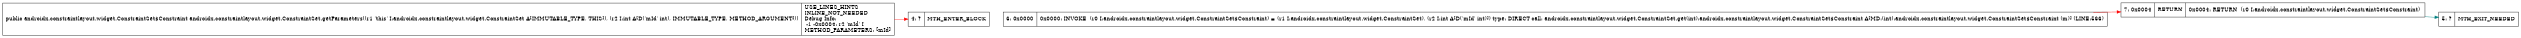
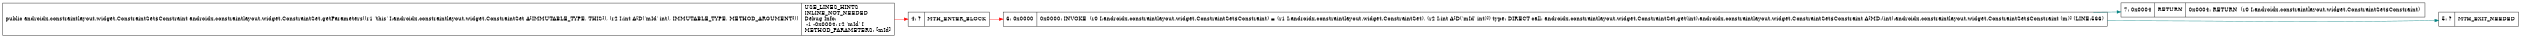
(2105, 12) -> (2105, 12)
(2430, 17) -> (2271, 21)
none -> (994, 19)
